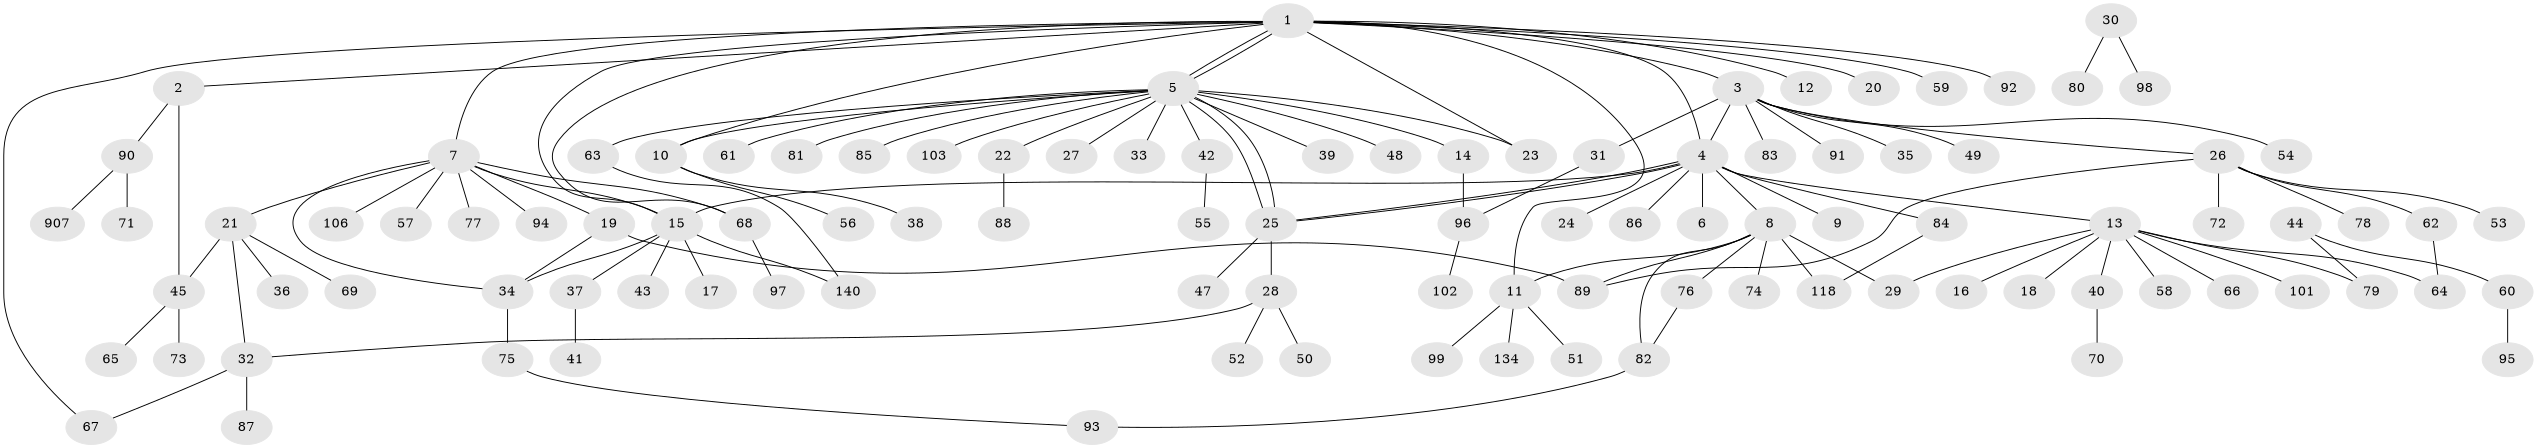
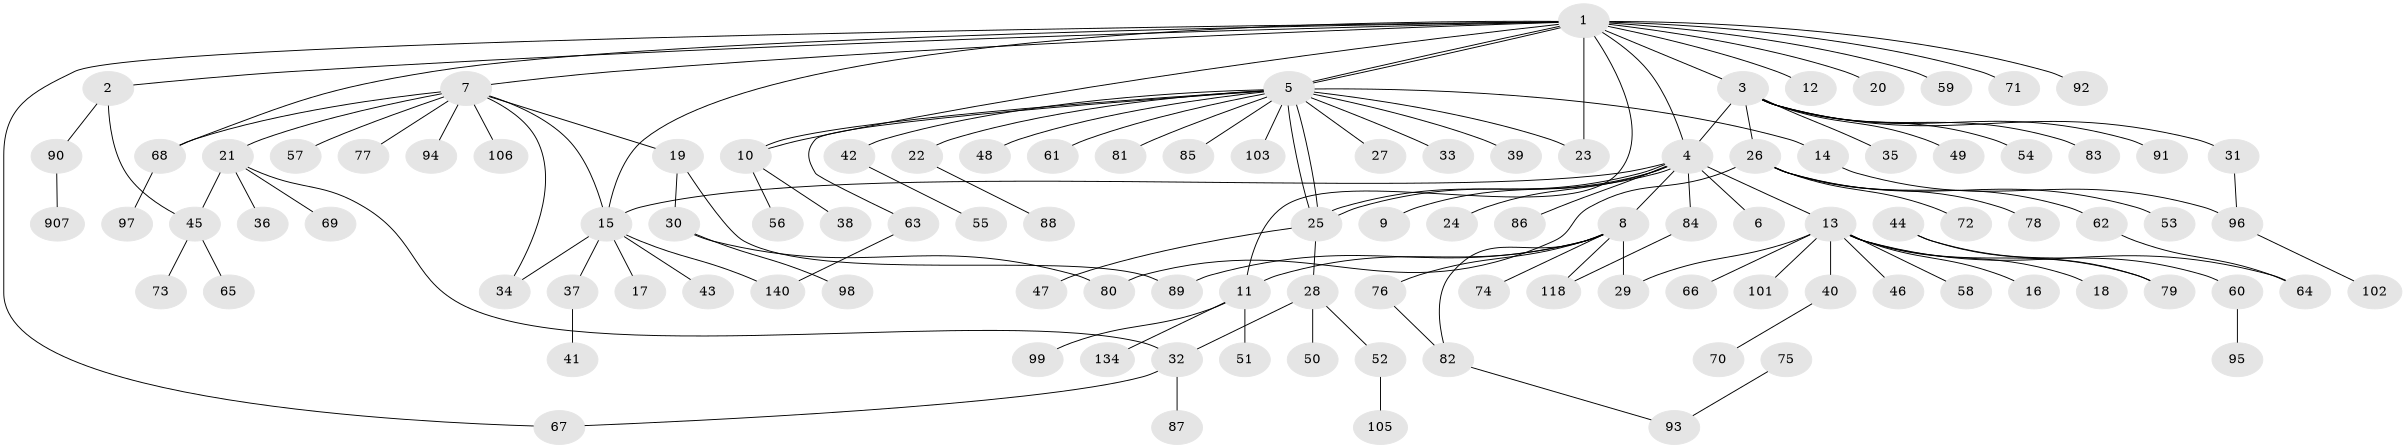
(127, 190) -> (1804, 37)
(1908, 207) -> (1396, 272)
(558, 258) -> (676, 190)
none -> (1898, 292)
(508, 326) -> none
none -> (1380, 428)
